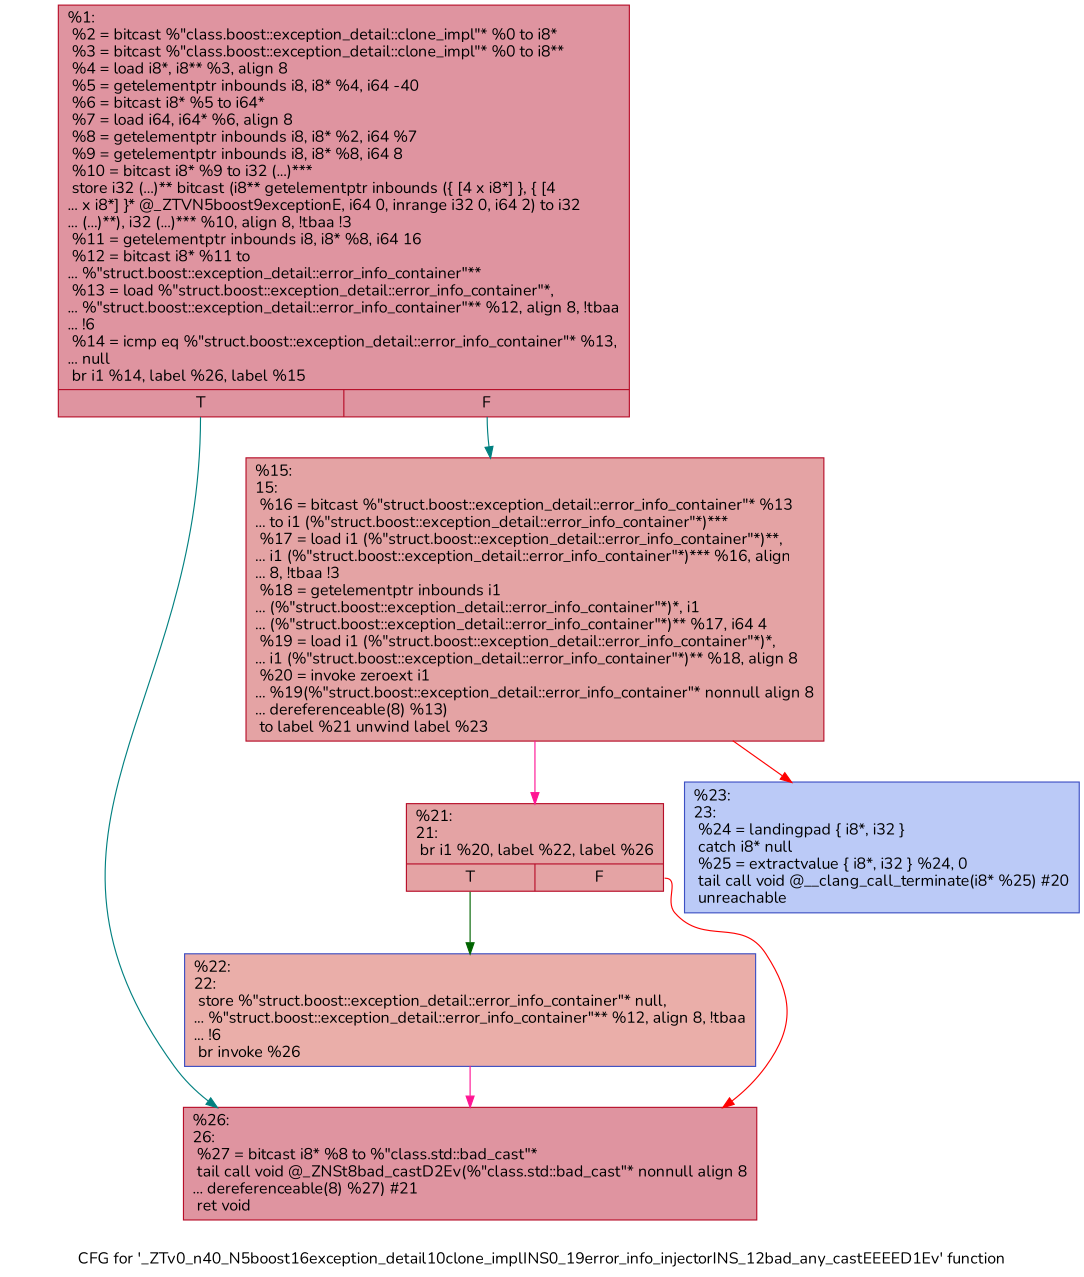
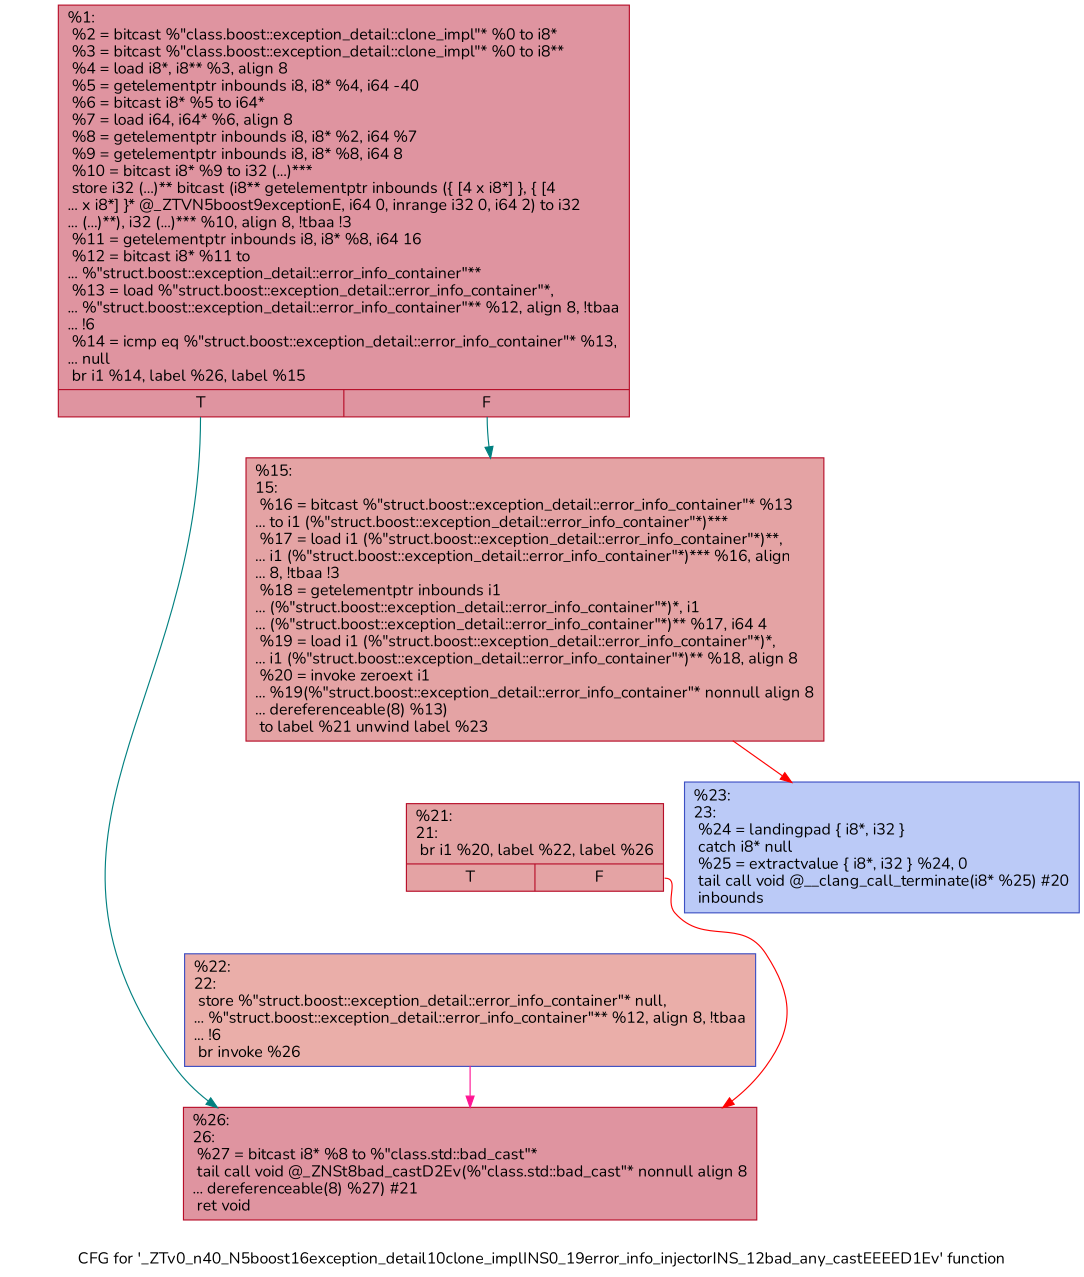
(535, 767) -> none
(740, 898) -> (729, 898)
(470, 917) -> none
